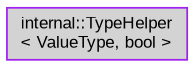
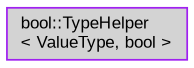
(97, 34) -> (97, 34)
